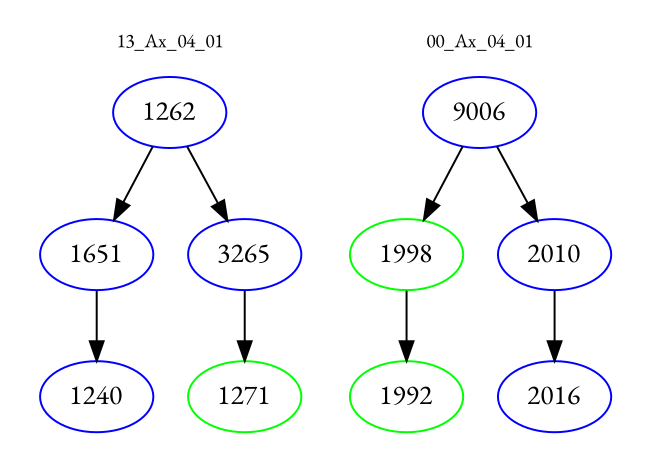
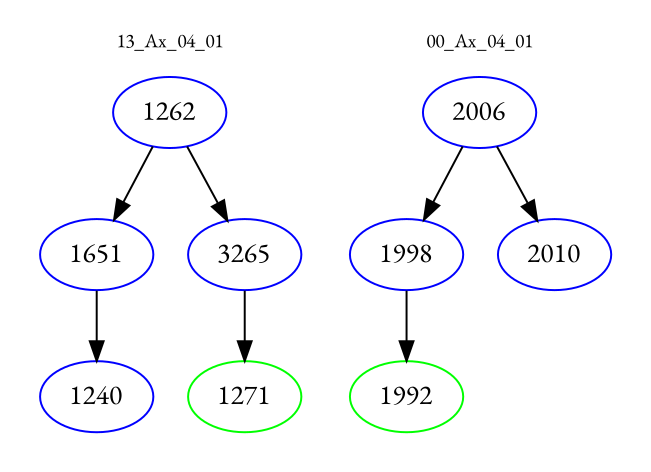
(480, 112) -> (480, 112)
(407, 255) -> (407, 255)
(555, 397) -> none
